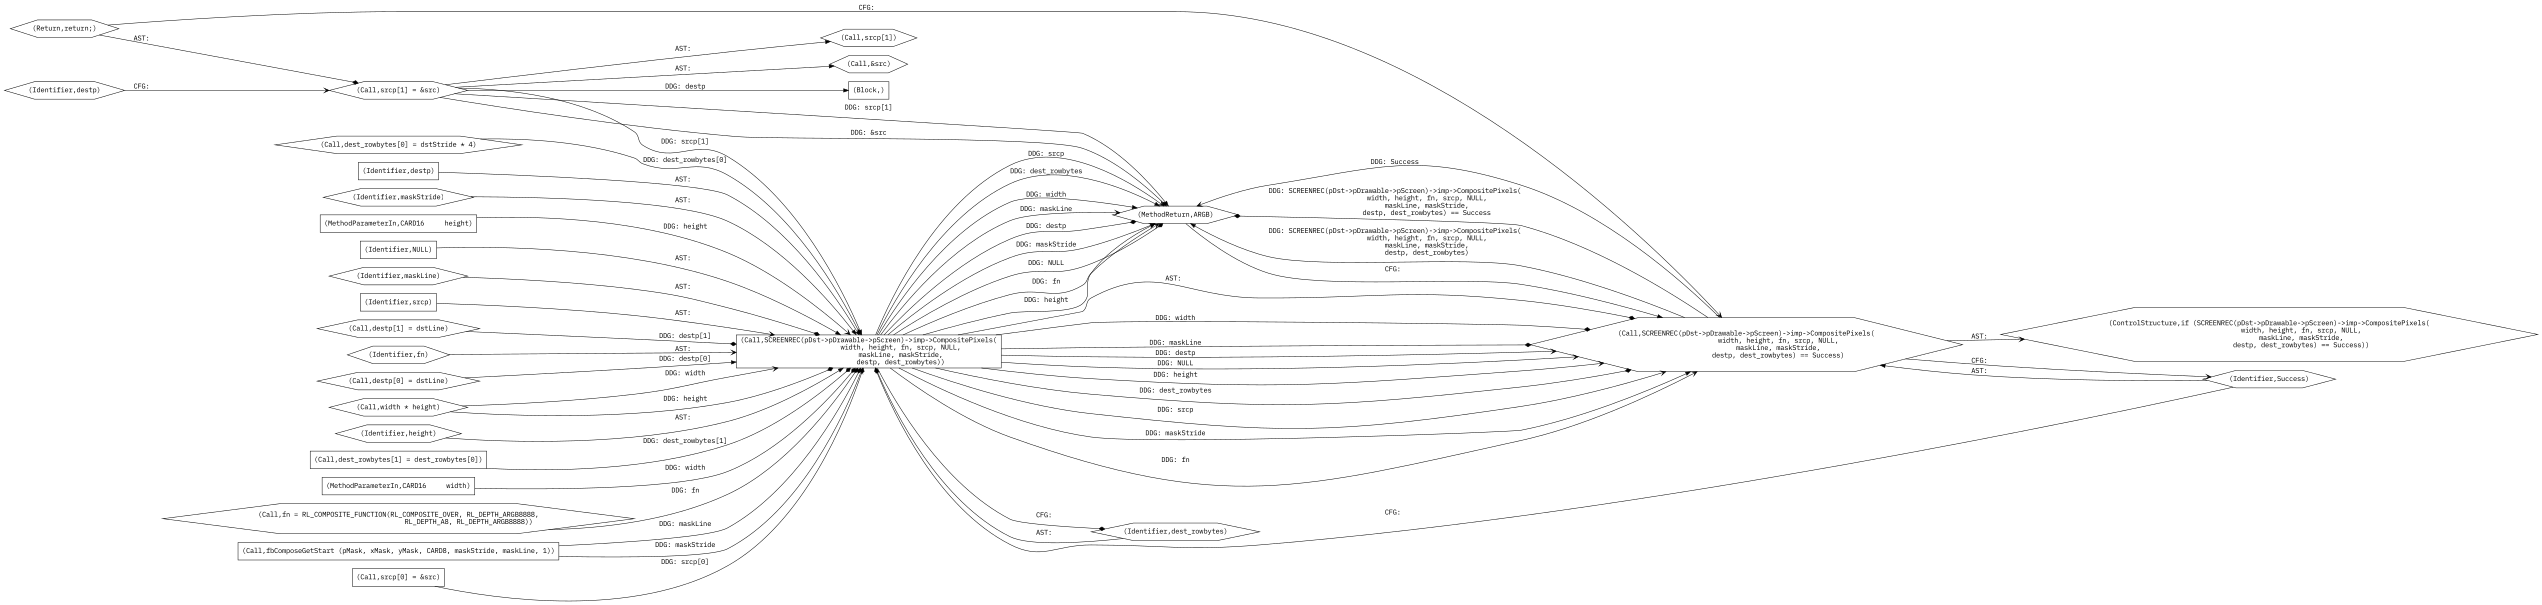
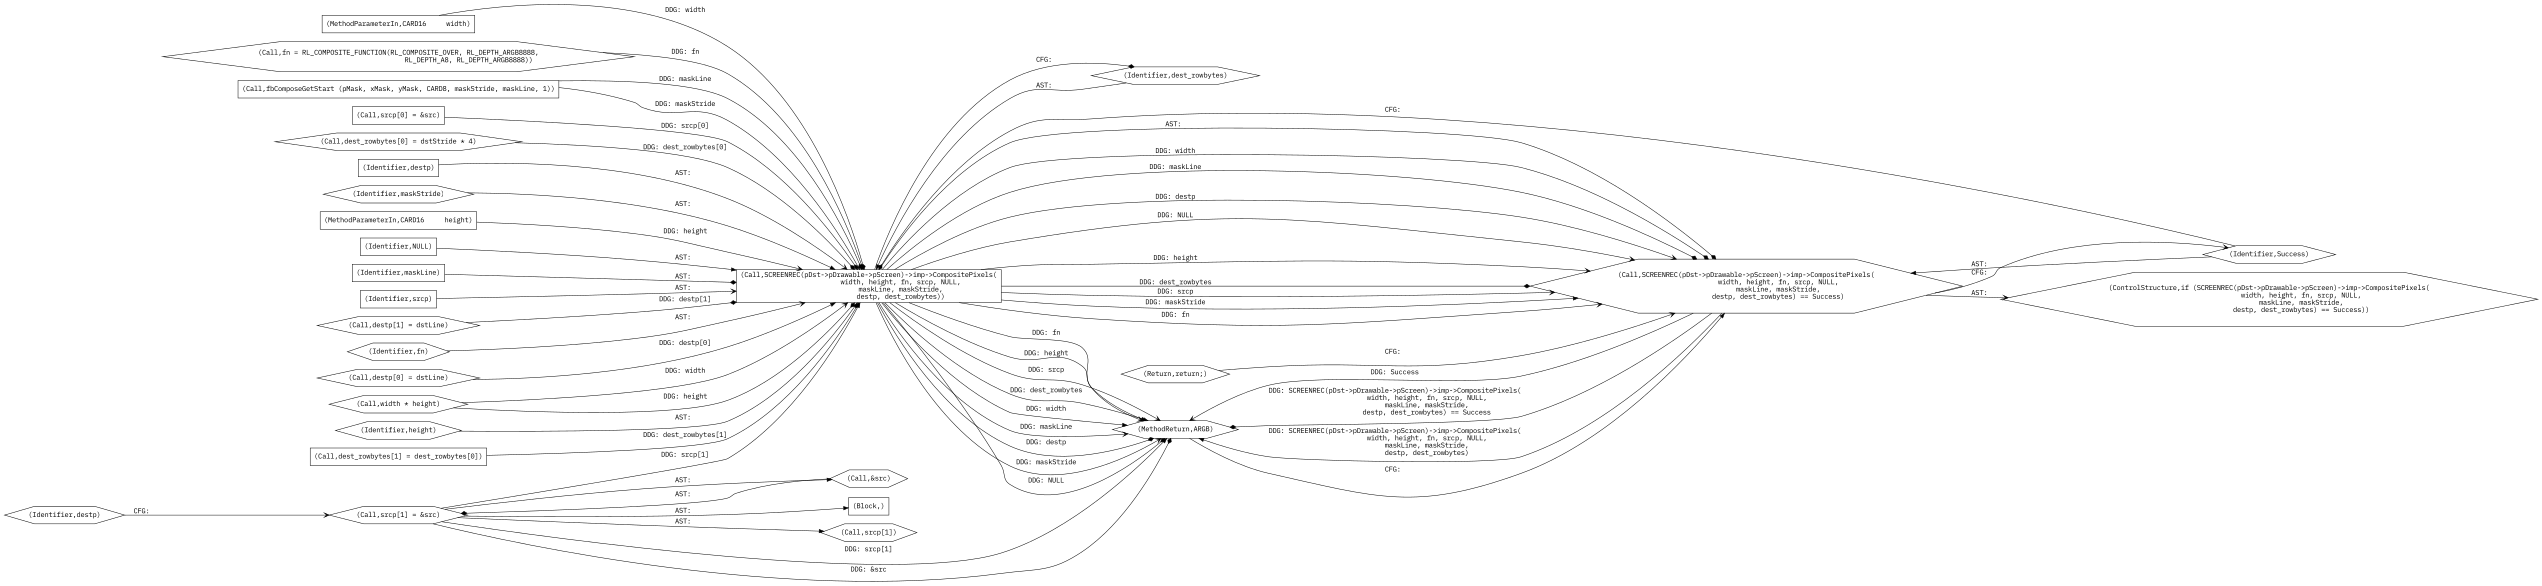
(226, 59) -> (650, 506)
(685, 87) -> (685, 511)
(398, 276) -> (398, 273)
